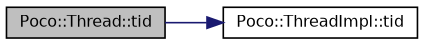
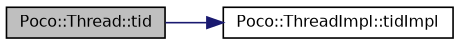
(320, 23) -> (338, 23)
